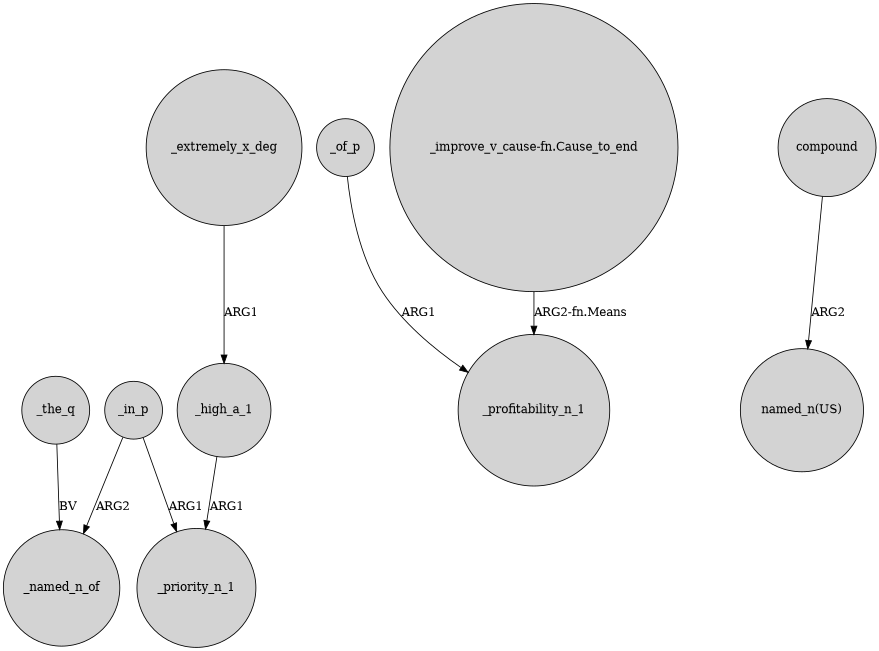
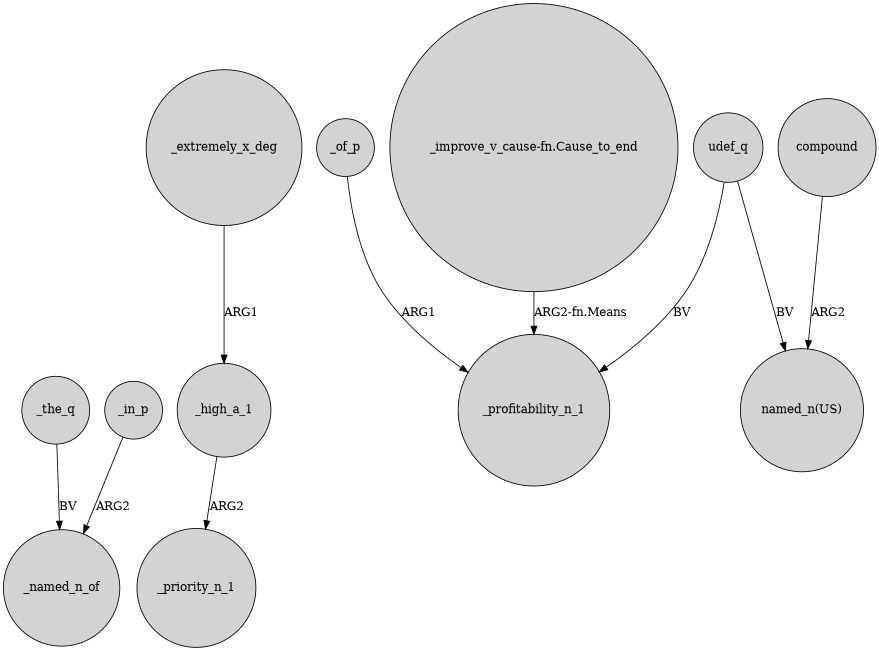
none -> (728, 148)
(158, 481) -> none
(227, 507) -> (227, 507)
